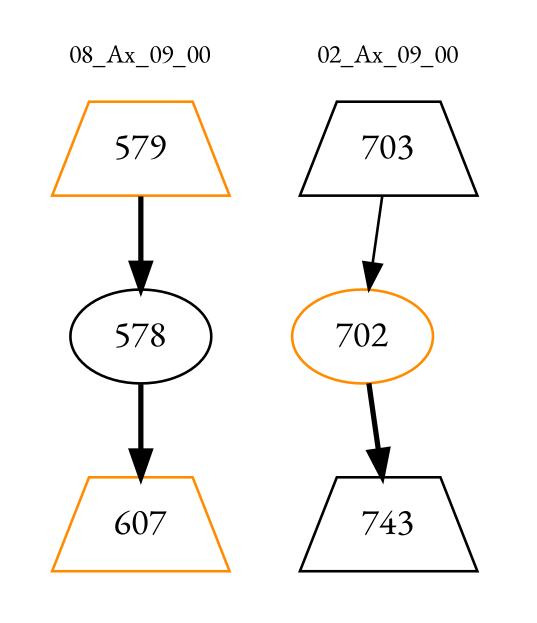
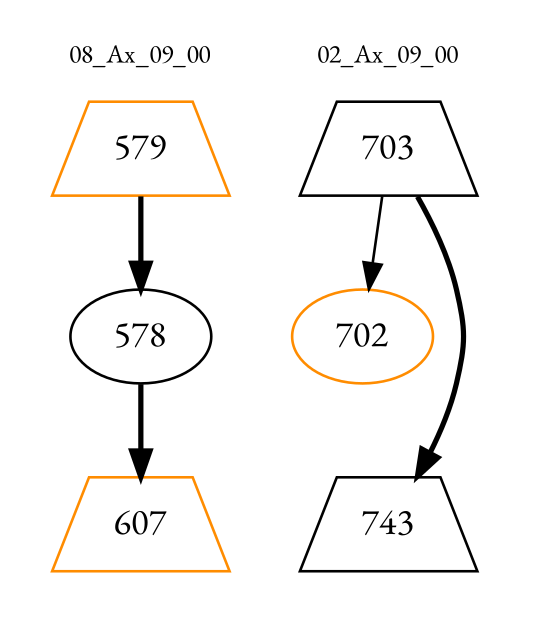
(374, 417) -> (463, 323)
